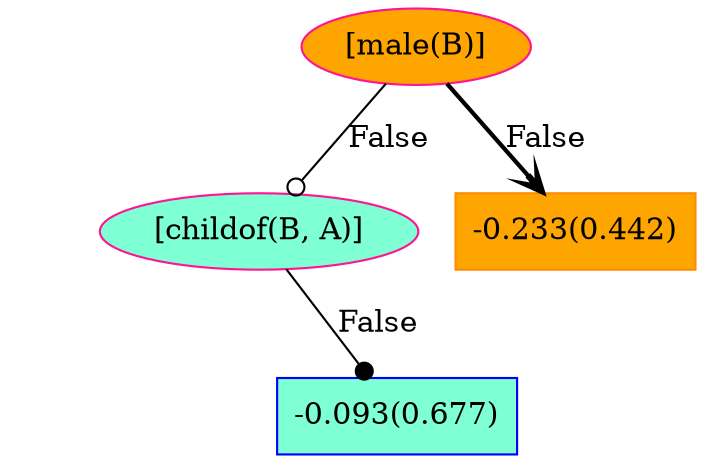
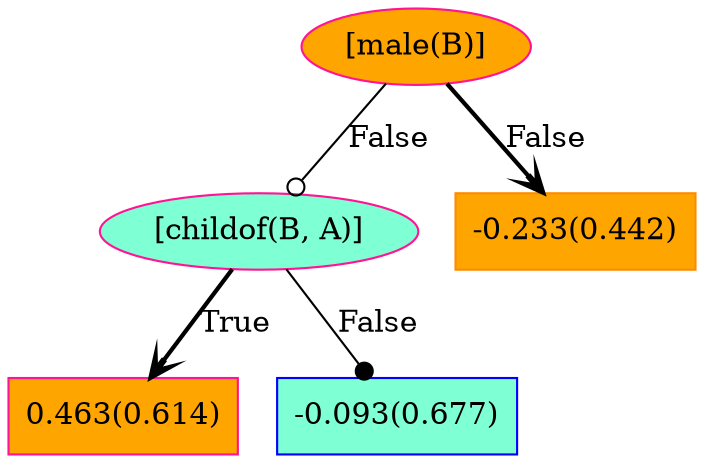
none -> (123, 416)
